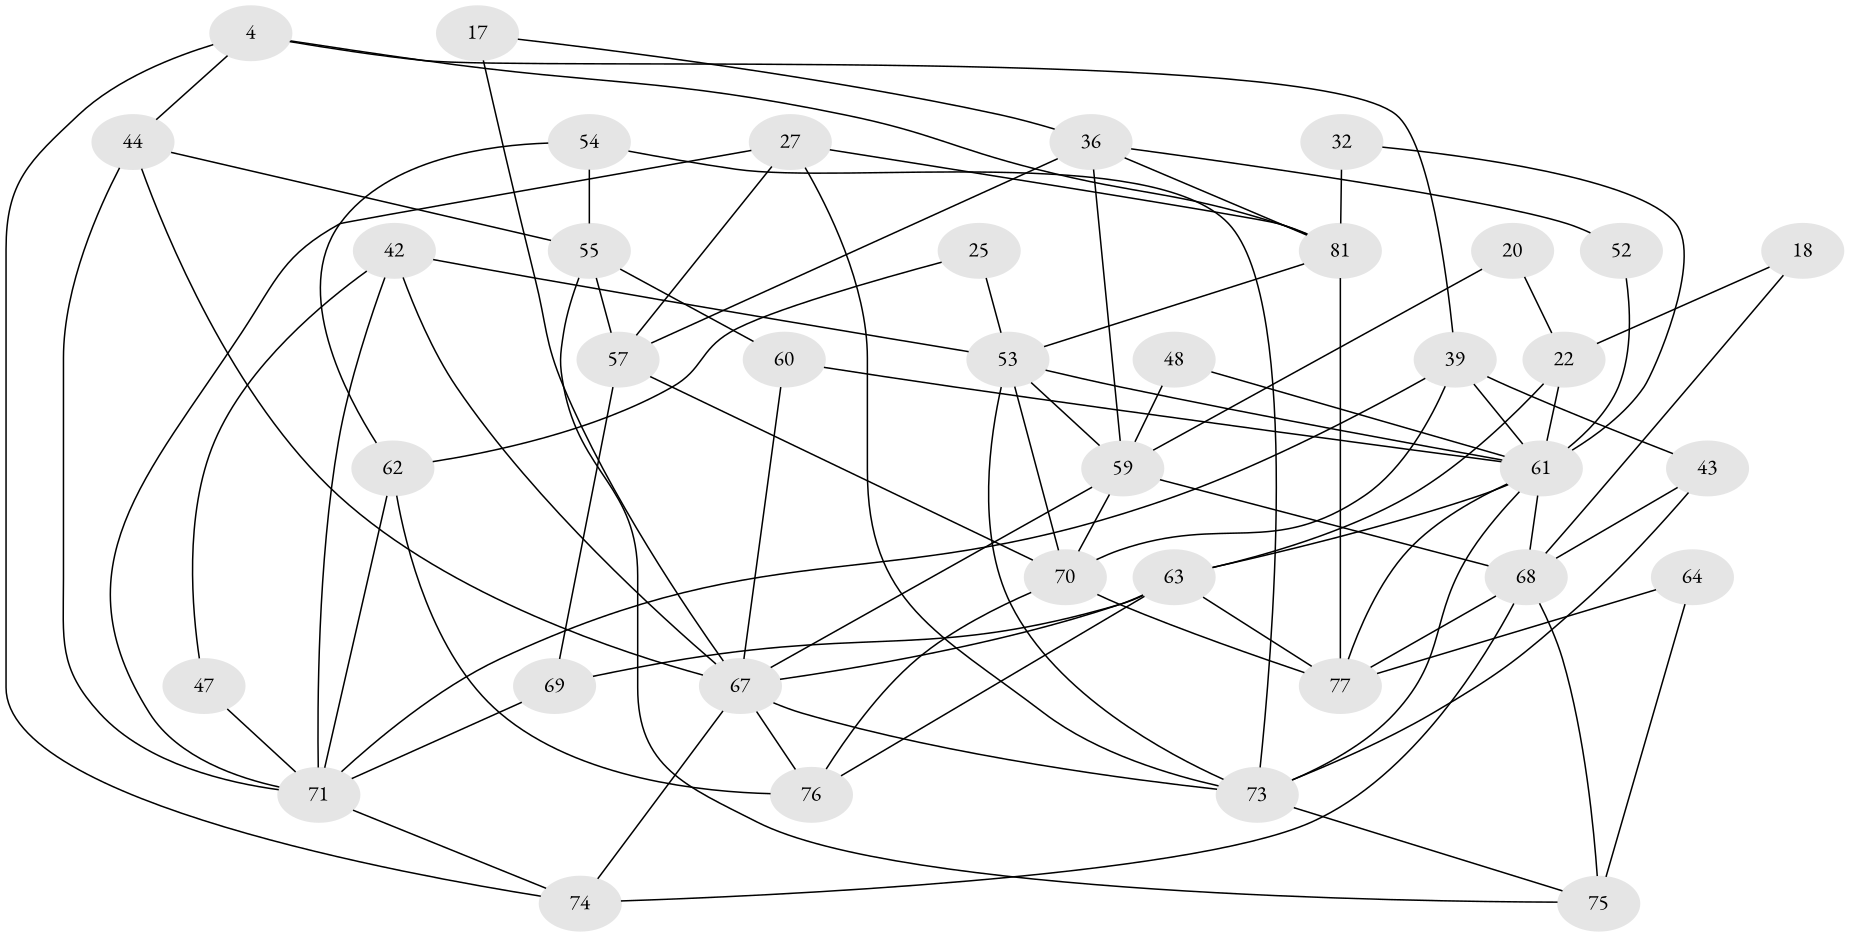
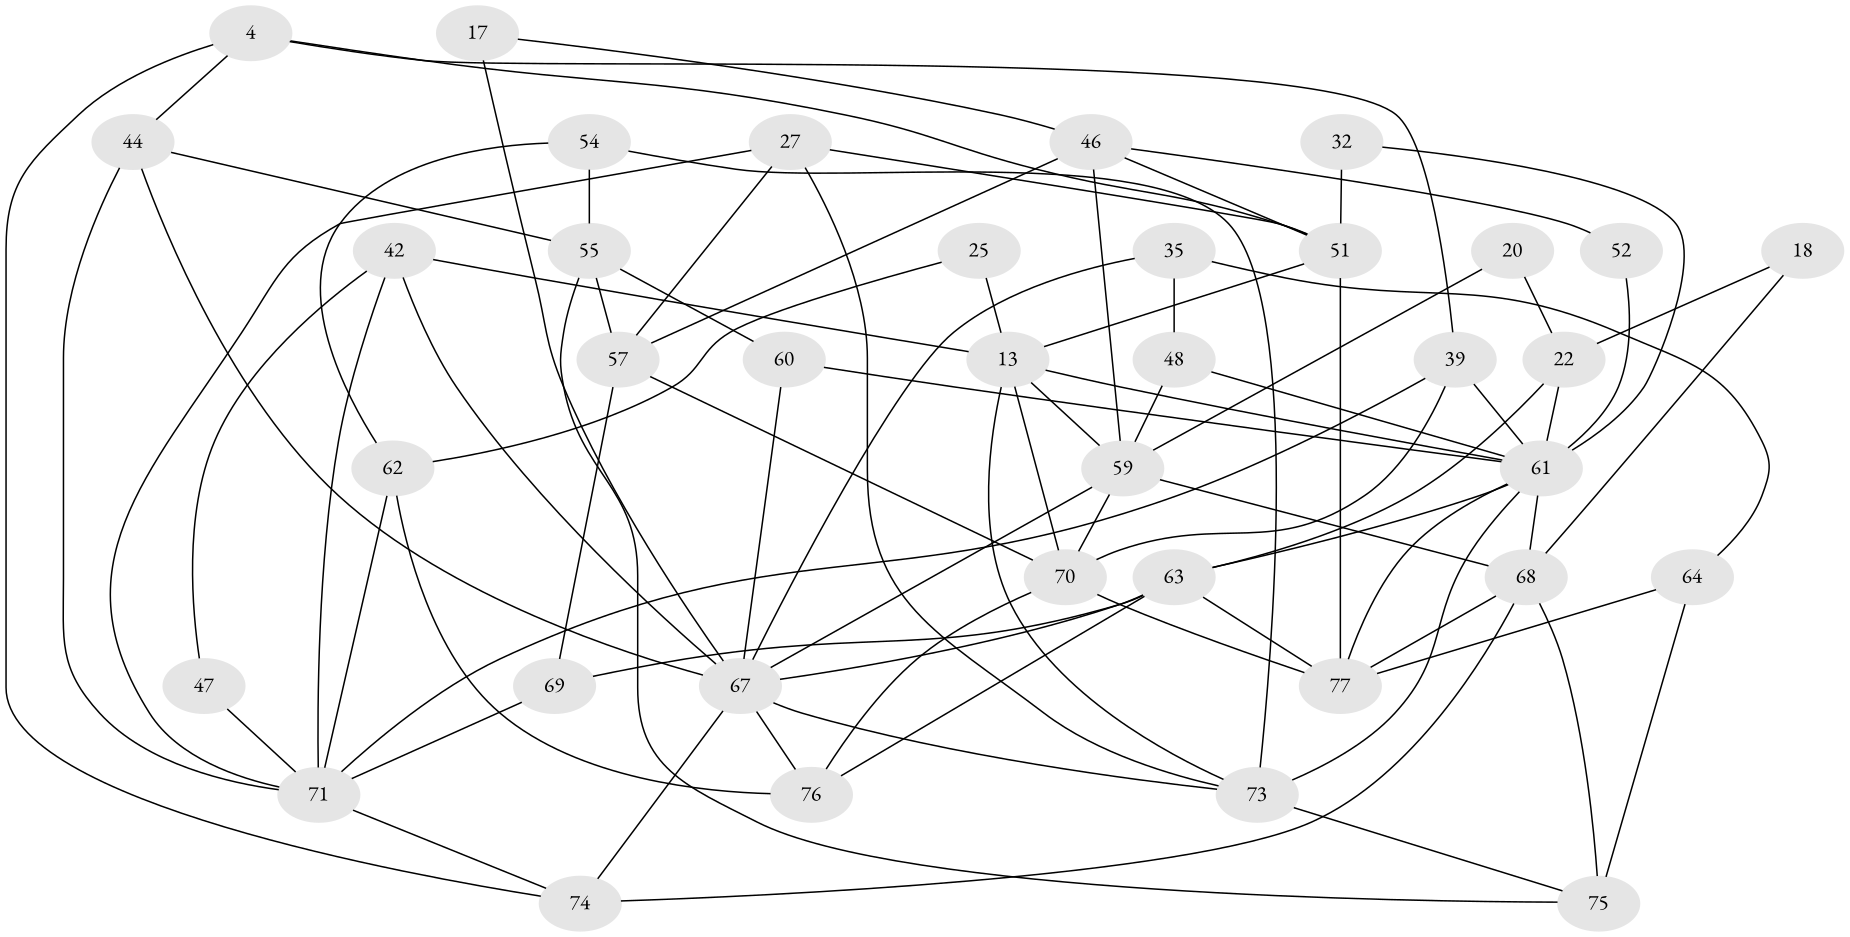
(1091, 142) -> (1091, 142)
none -> (1174, 251)
(1340, 251) -> (1340, 251)
(1008, 360) -> (1008, 360)
(1708, 468) -> none
